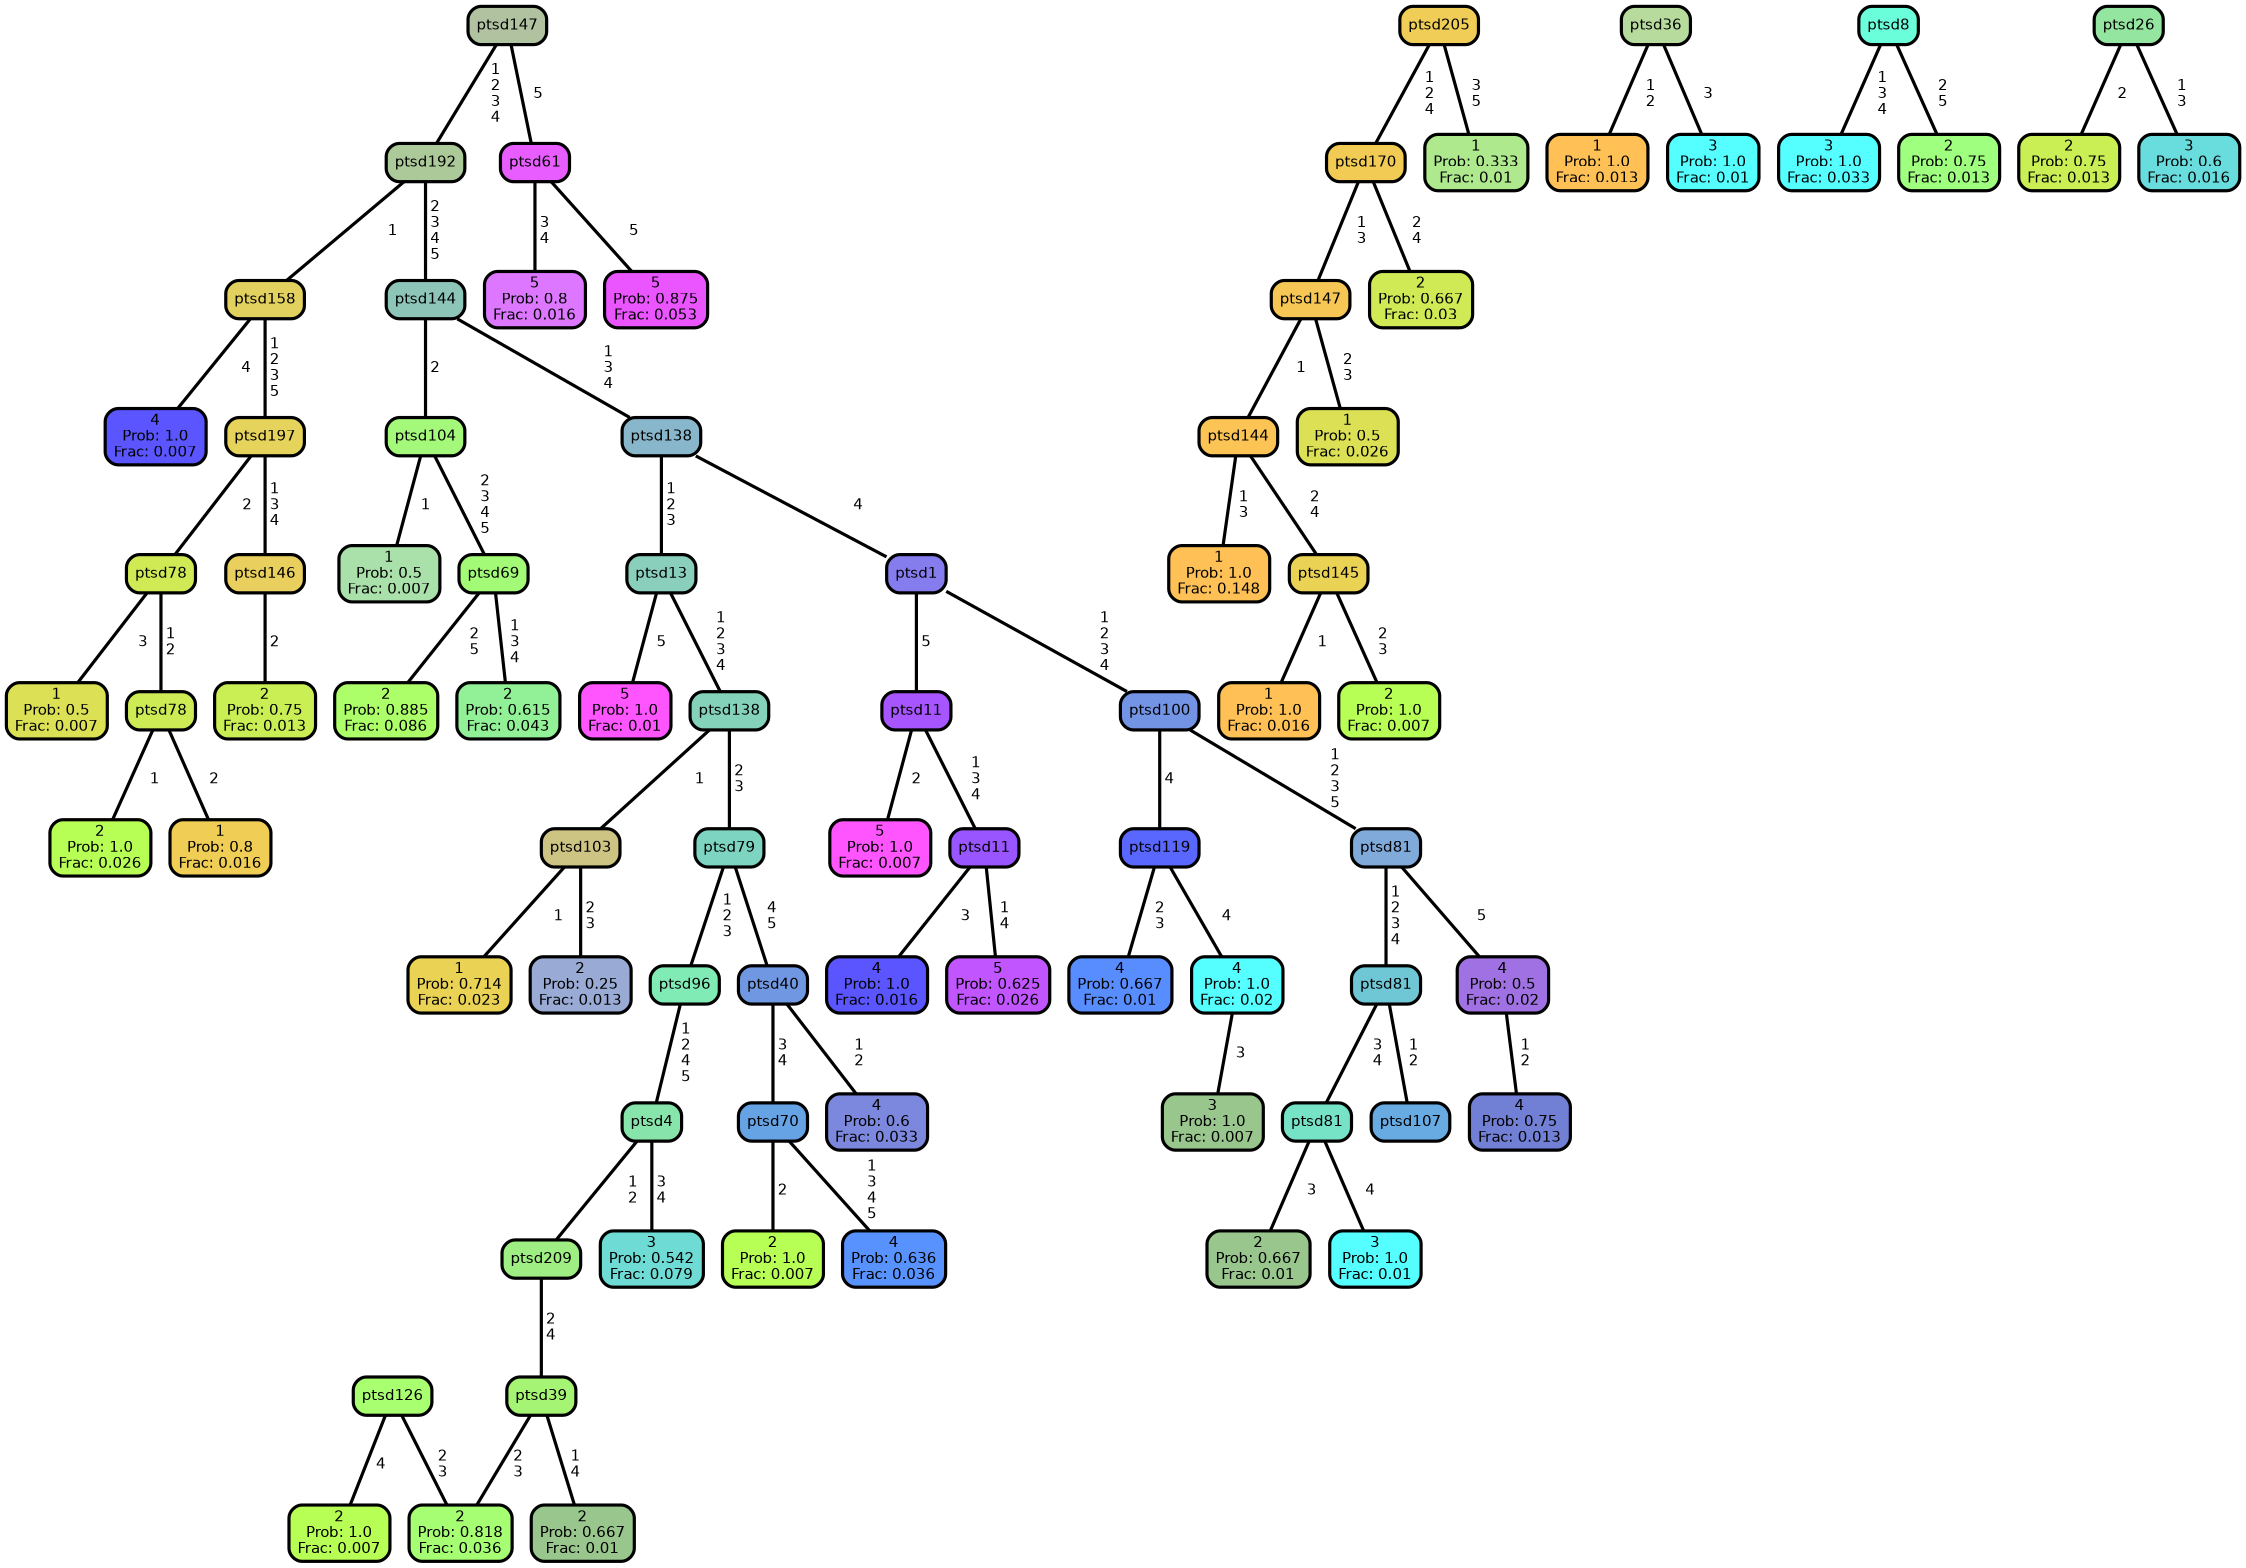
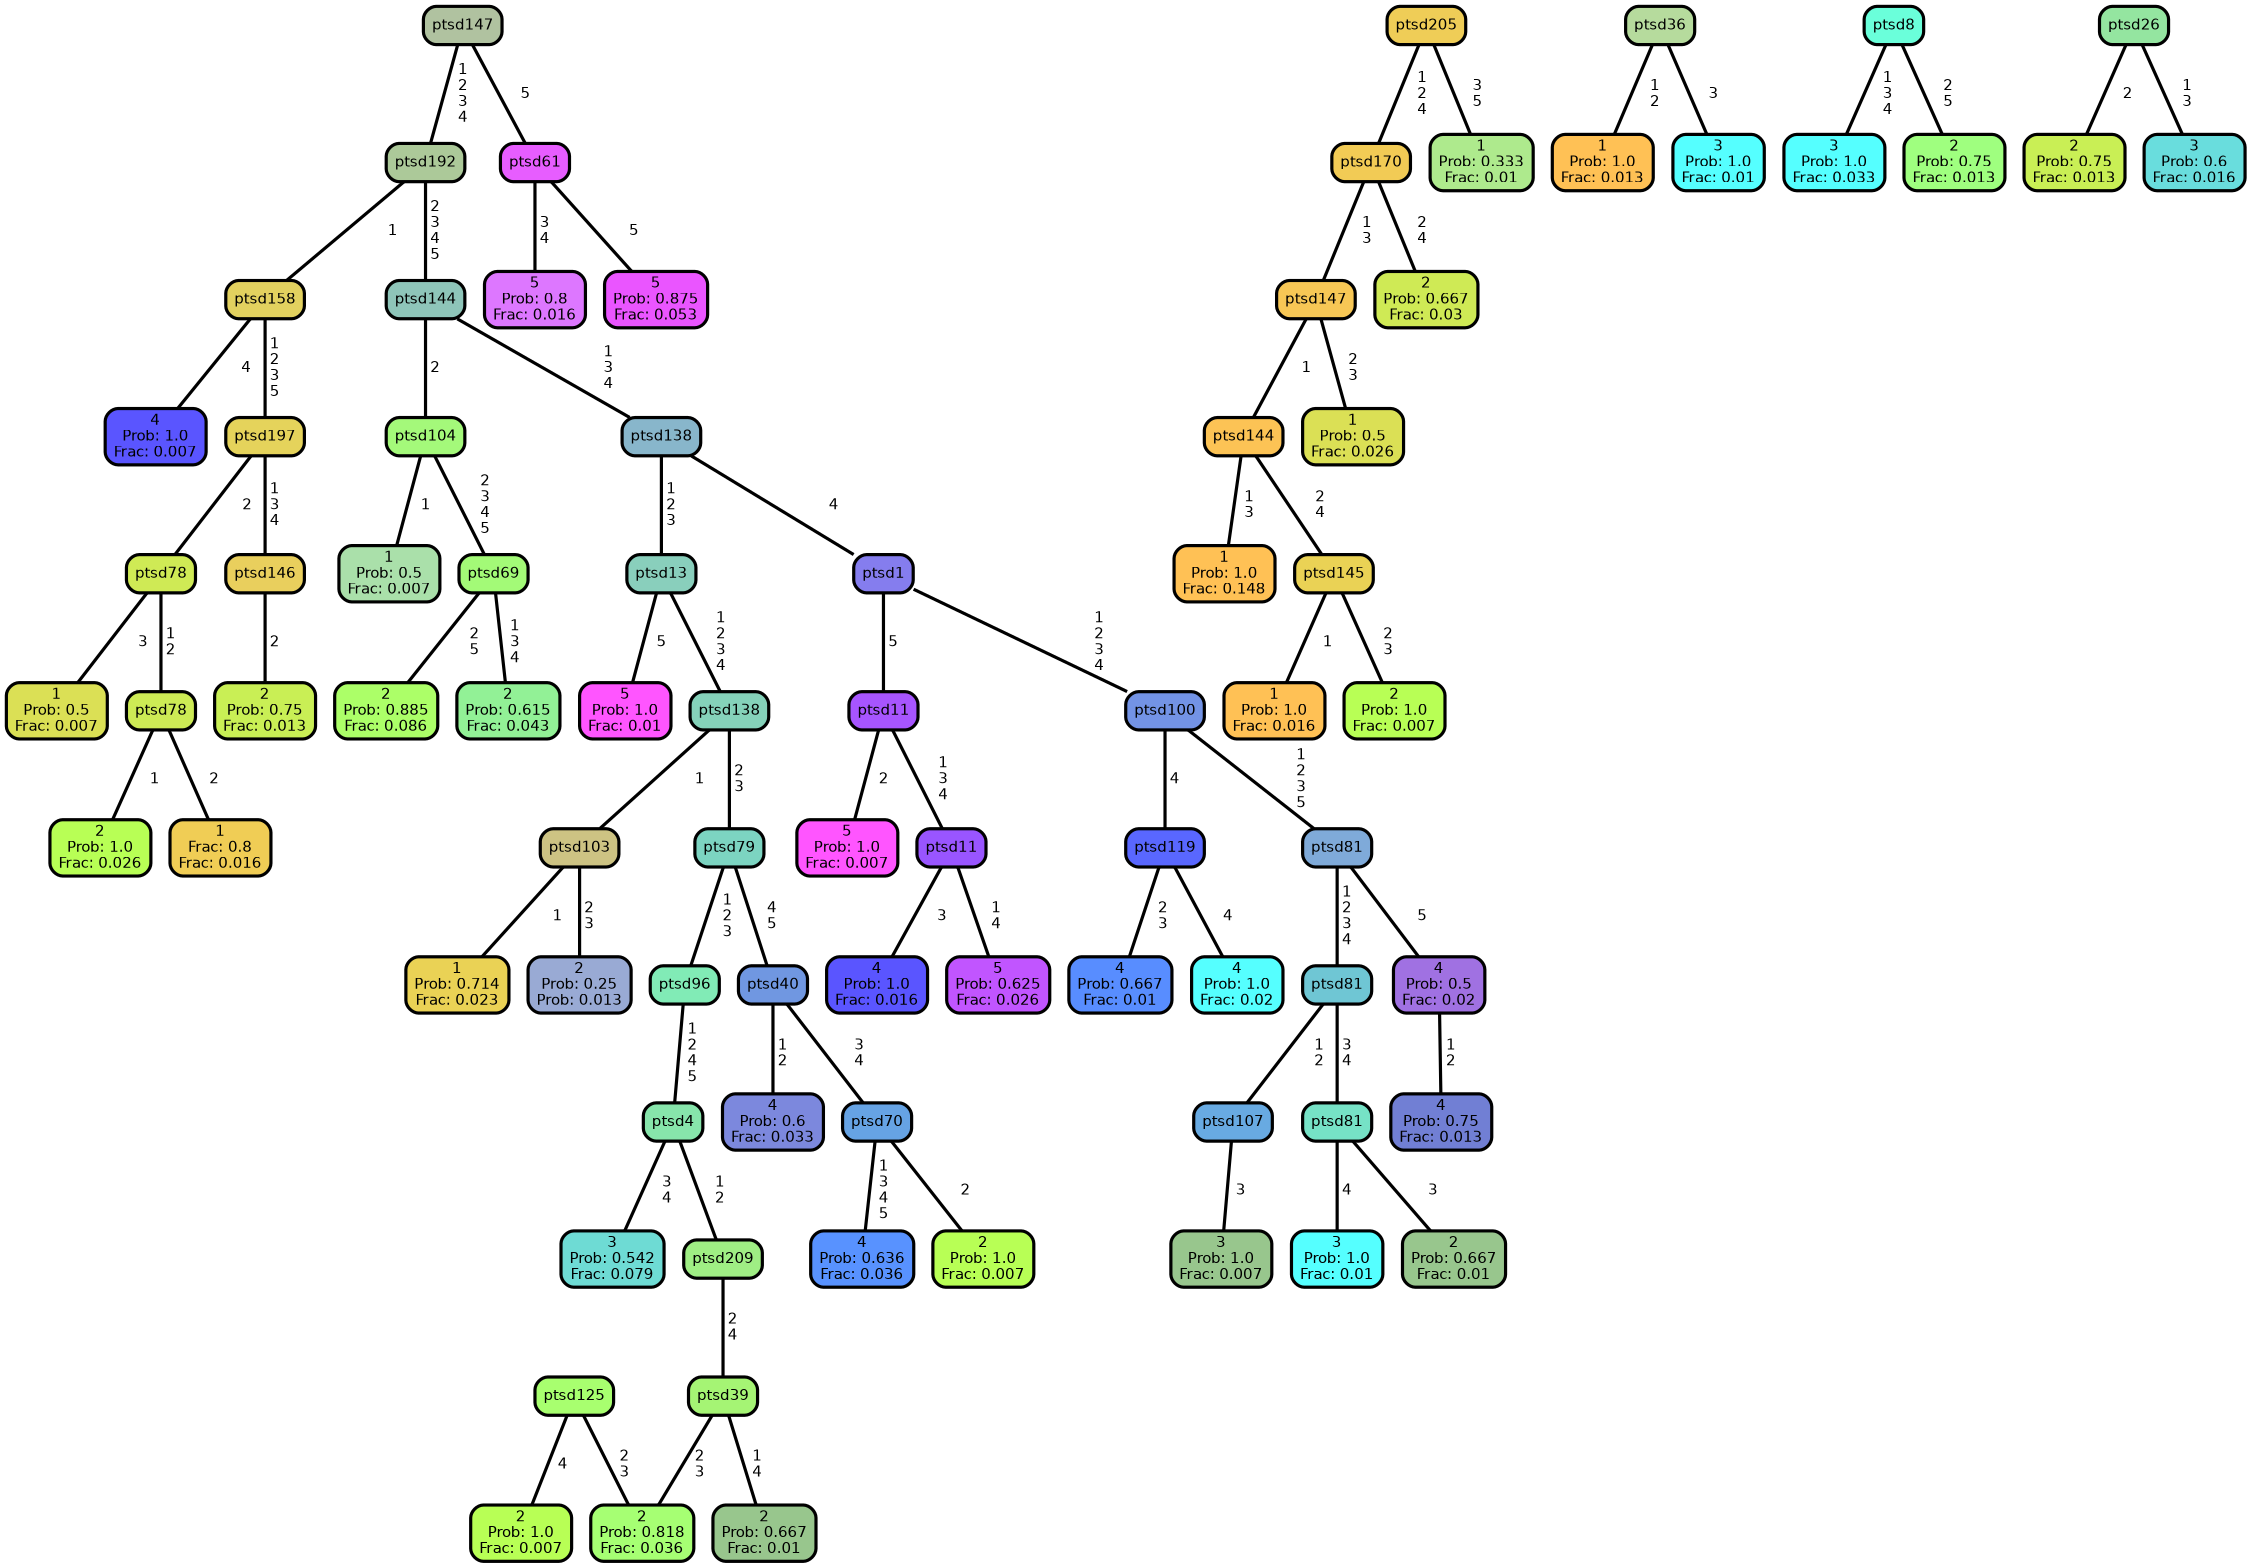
(220, 848) -> (220, 848)
(581, 985) -> (580, 985)
(1225, 1053) -> (1228, 1186)
(393, 1396) -> (574, 1396)
